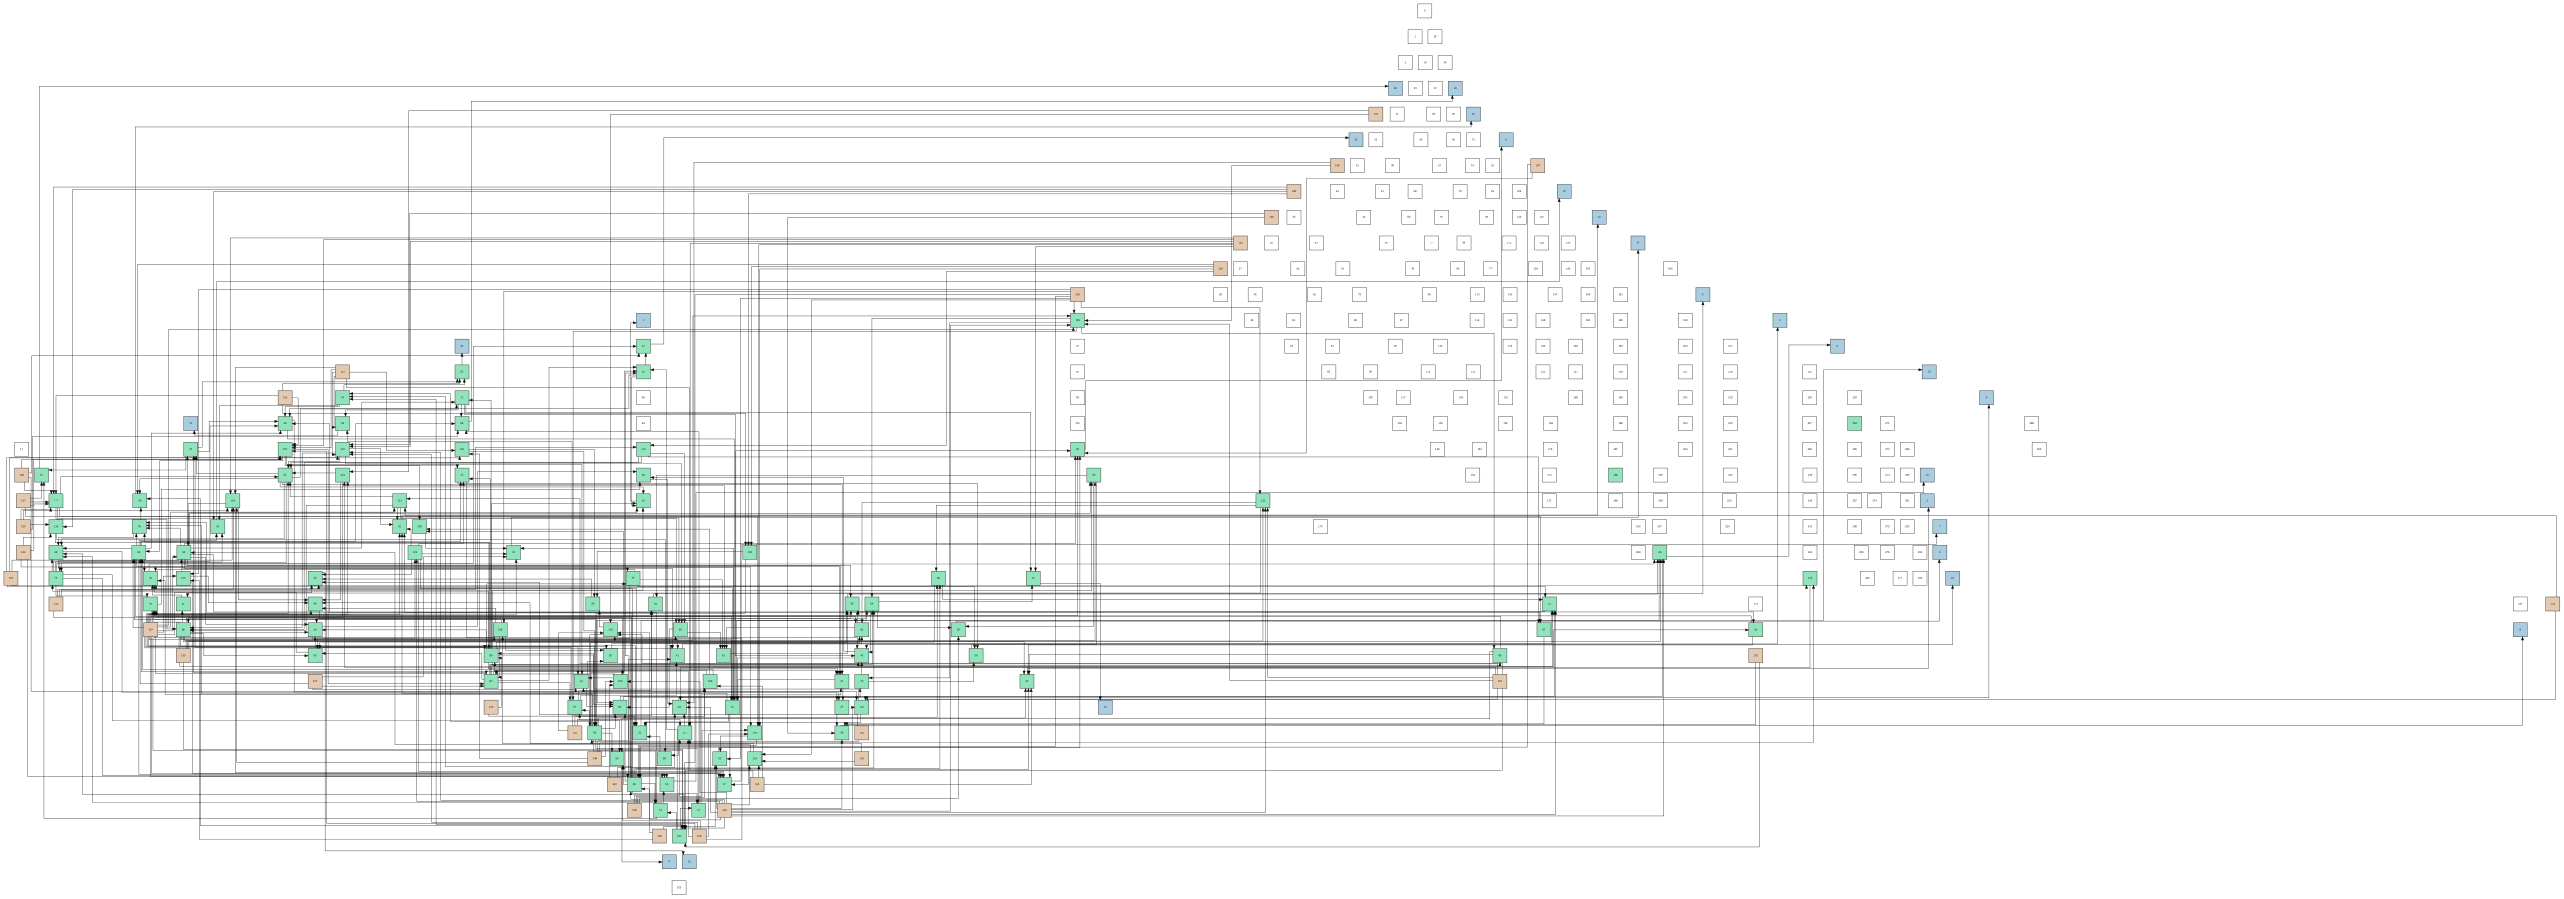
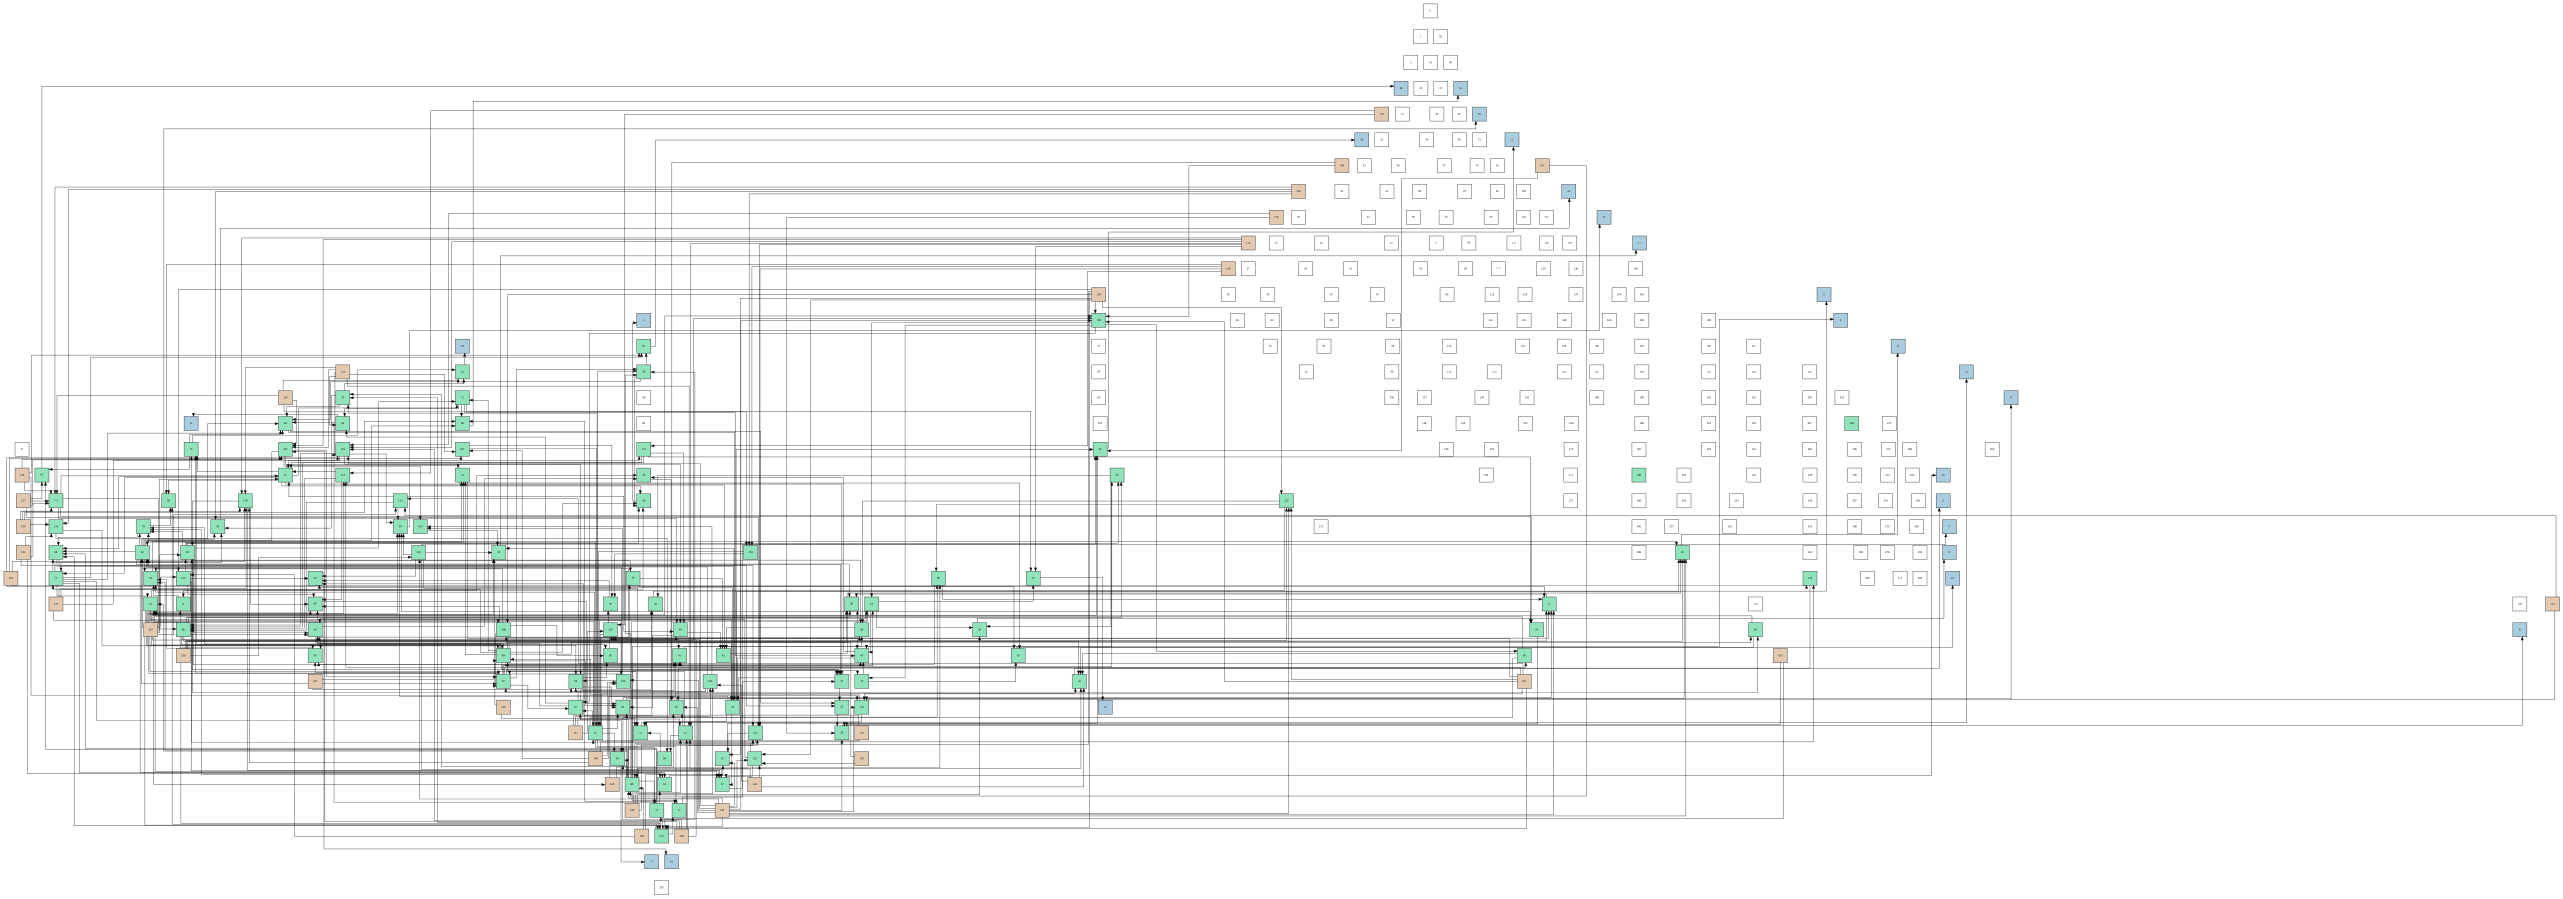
(1670, 269) -> none
(2032, 423) -> none
(319, 777) -> (304, 785)
